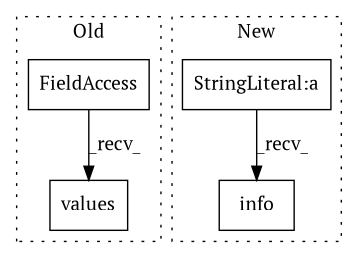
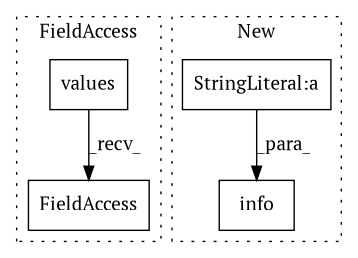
(89, 33) -> (89, 33)
(89, 138) -> (89, 138)
(283, 145) -> (284, 145)
